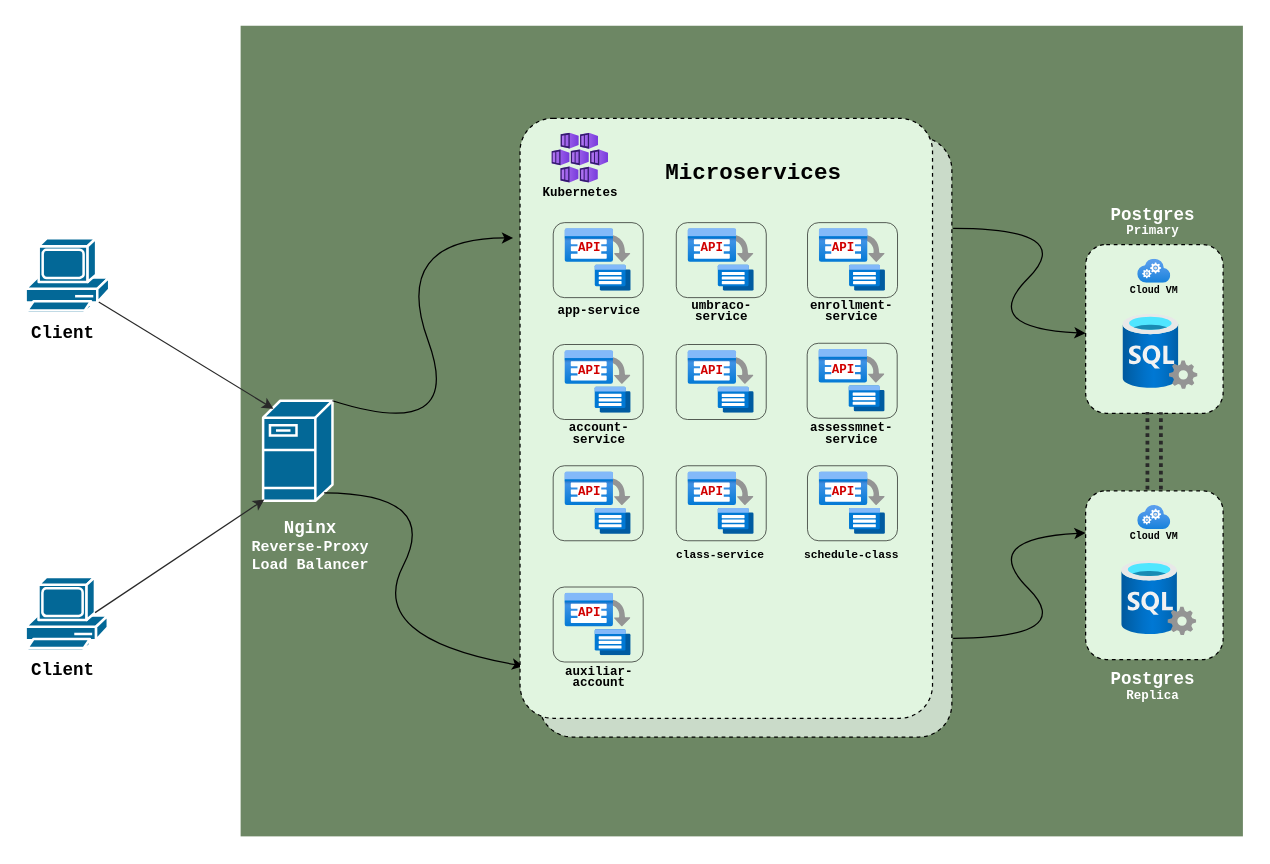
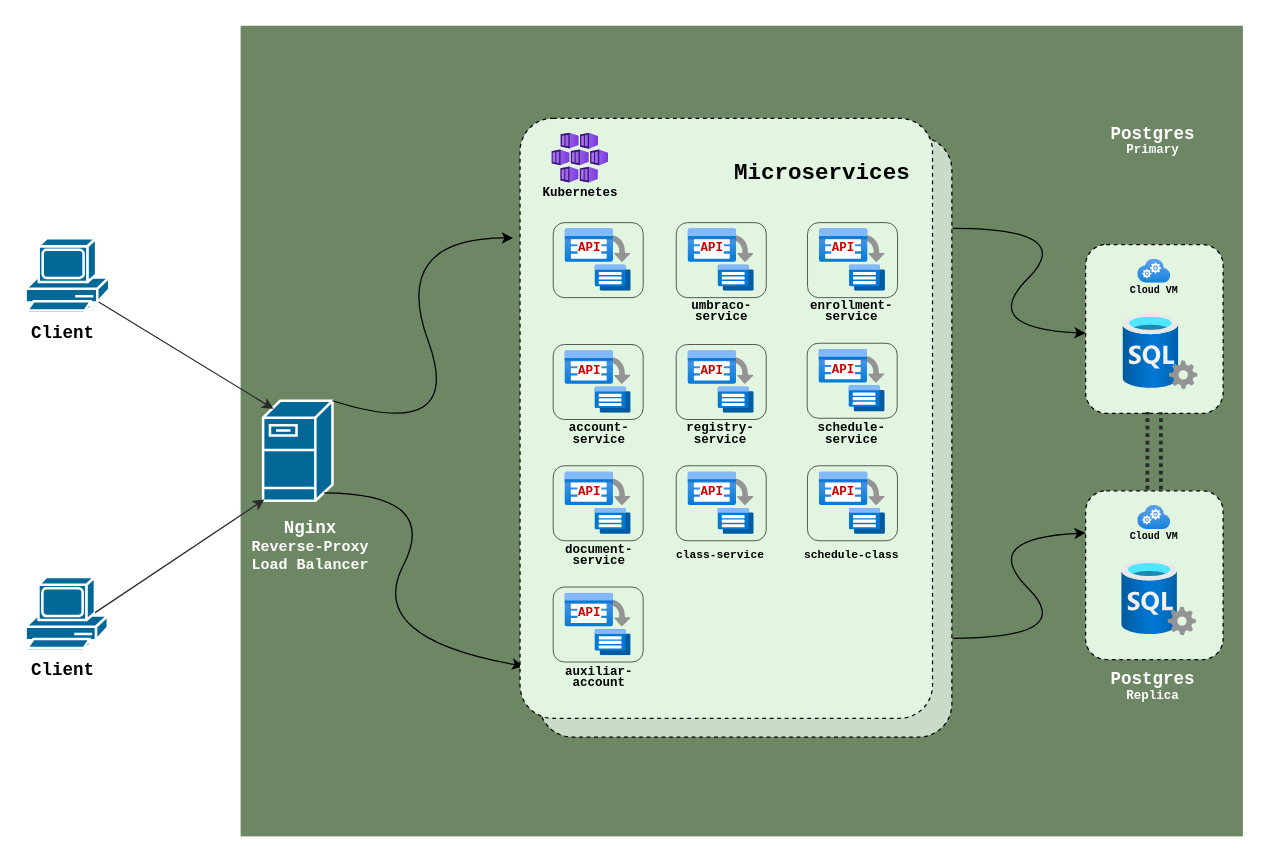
(753, 173) -> (822, 173)
(1153, 219) -> (1153, 138)
(599, 312) -> none
none -> (721, 434)
(852, 434) -> (852, 434)
none -> (599, 555)
